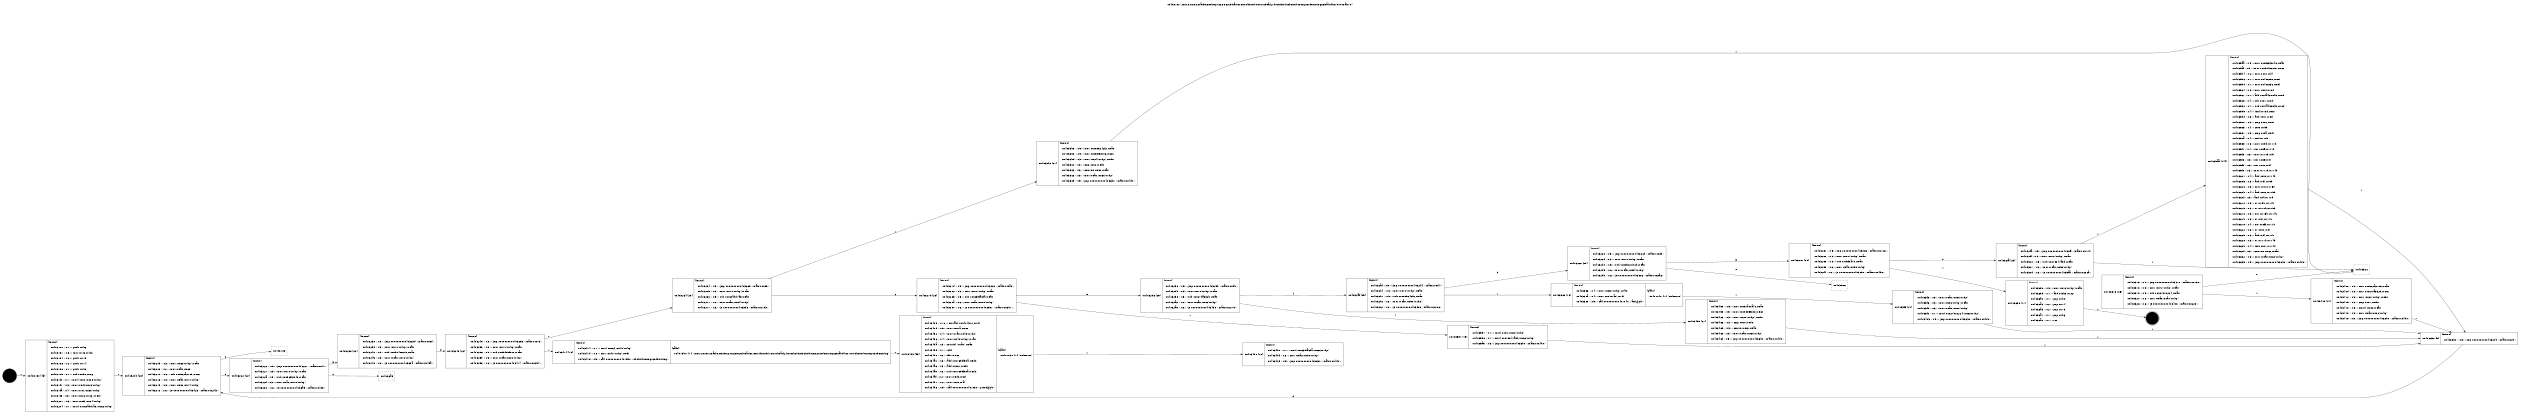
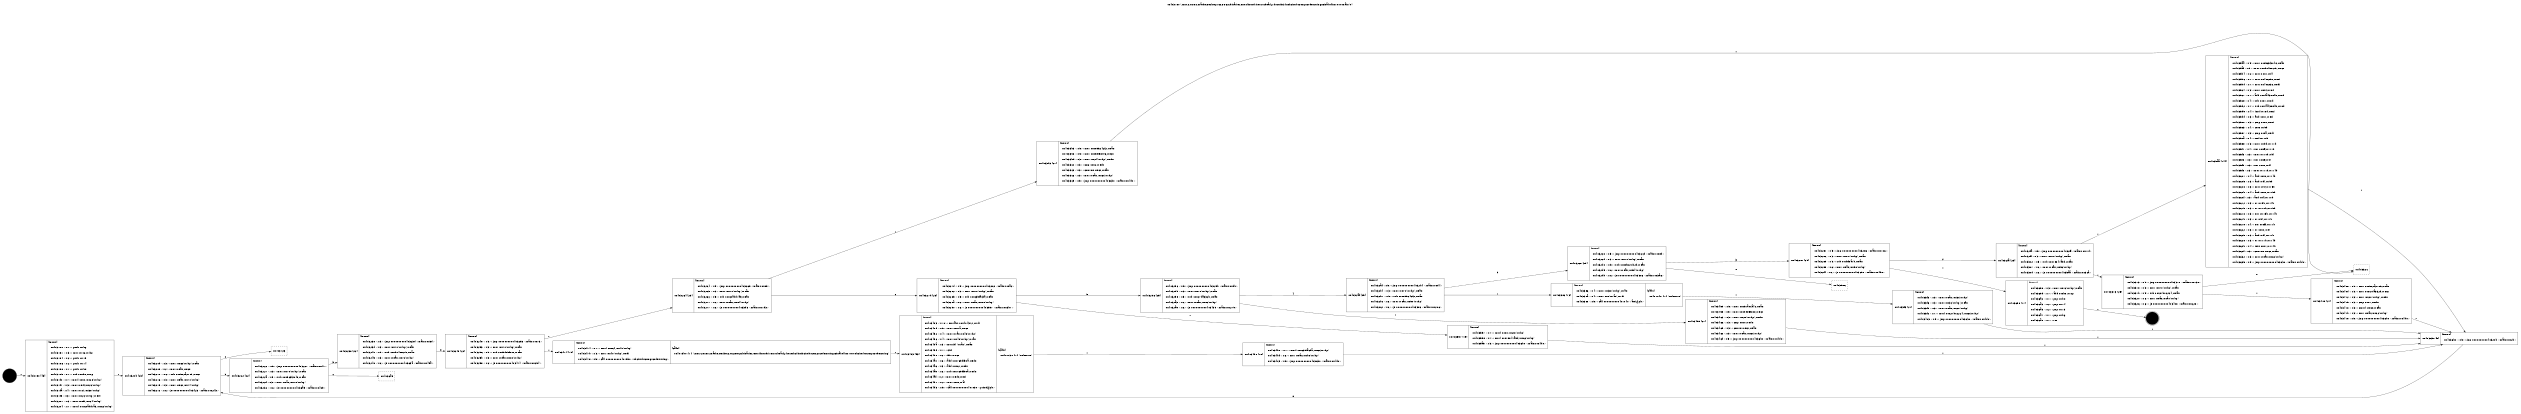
(2222, 268) -> (2097, 276)
none -> (1892, 354)
